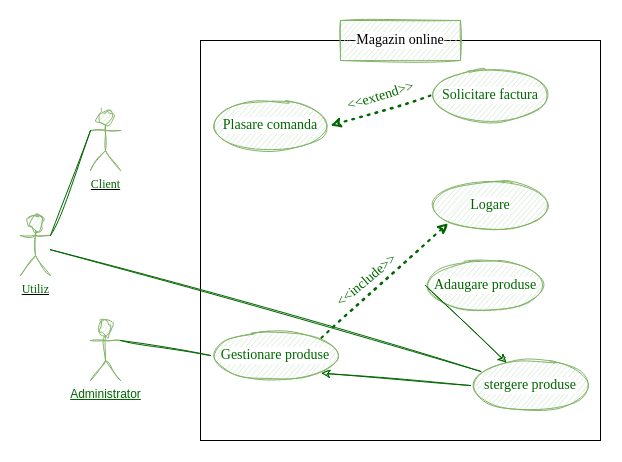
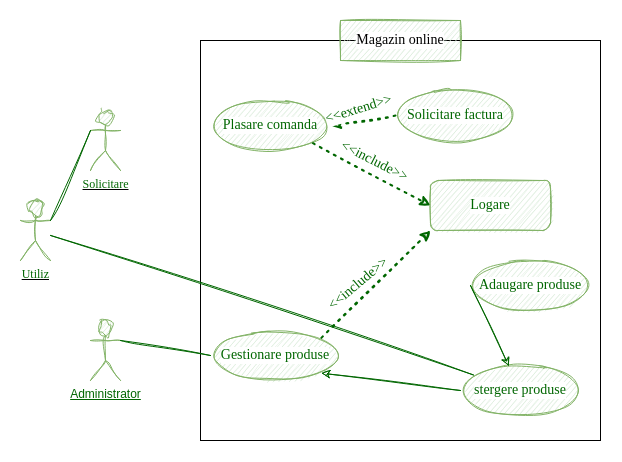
(491, 96) -> (456, 116)
none -> (368, 172)
(106, 185) -> (106, 185)
(491, 206) -> (491, 206)
(36, 246) -> (36, 231)
(486, 286) -> (531, 286)
(531, 386) -> (521, 391)
